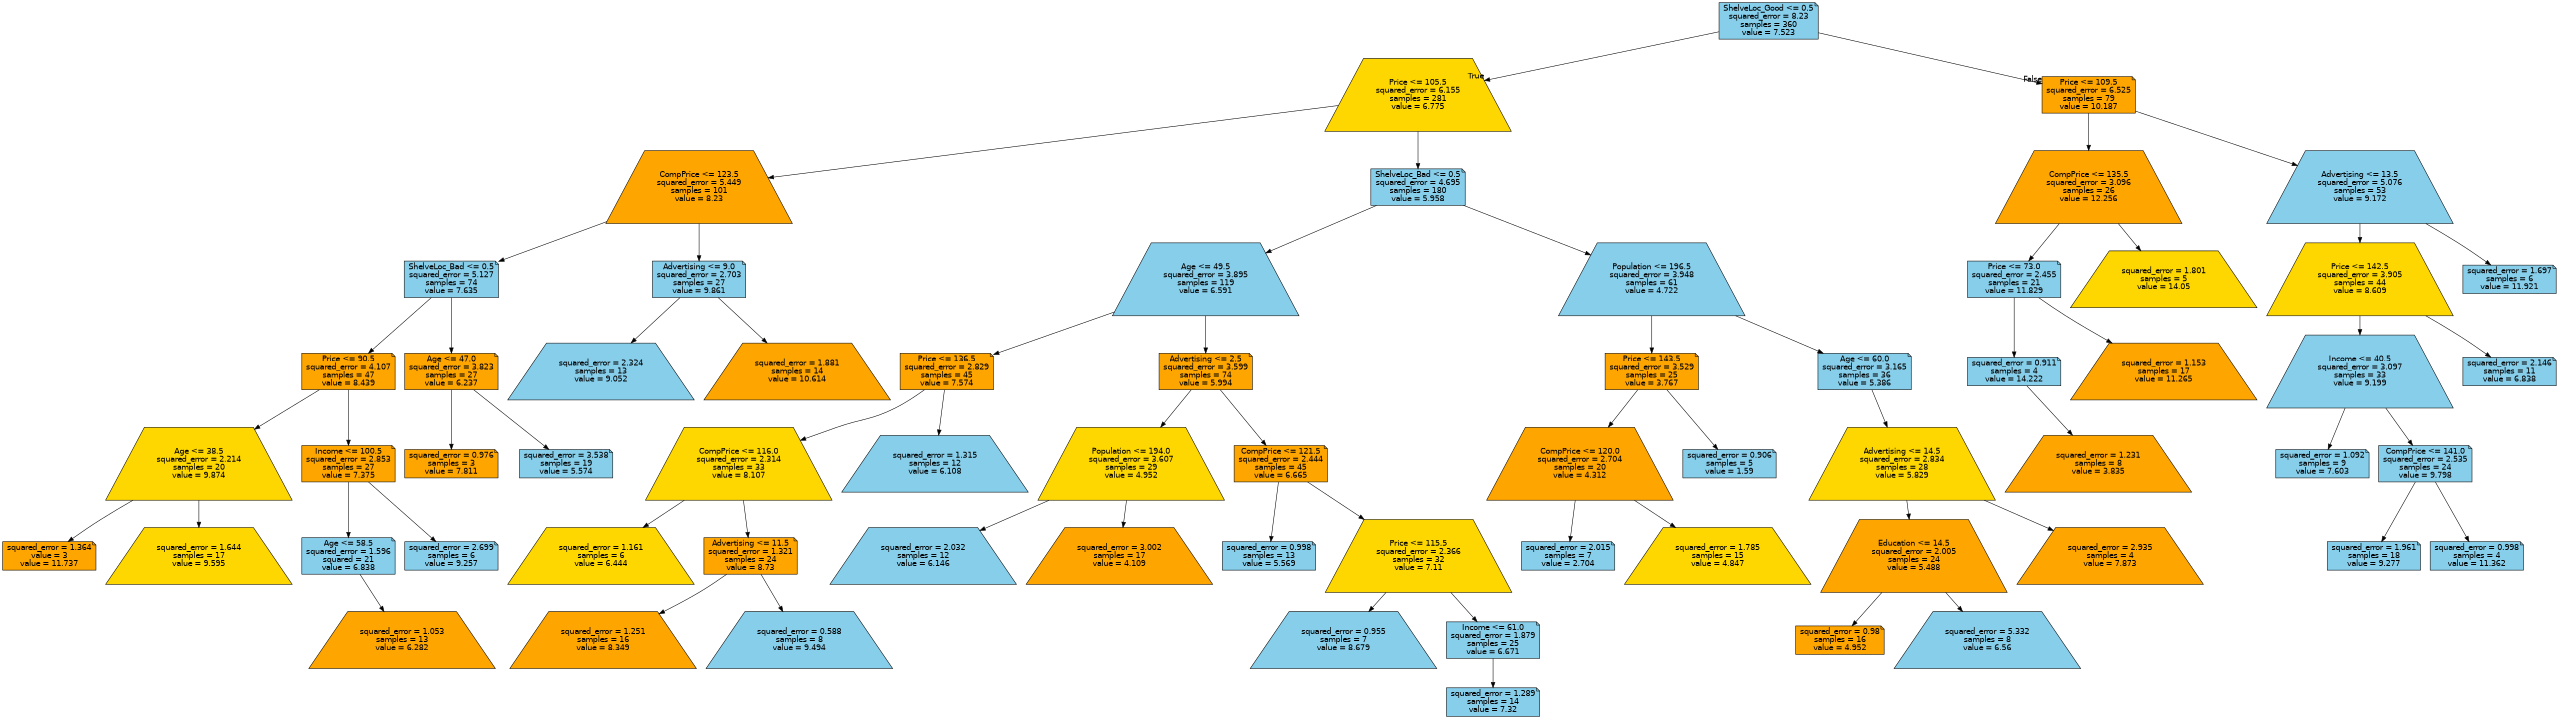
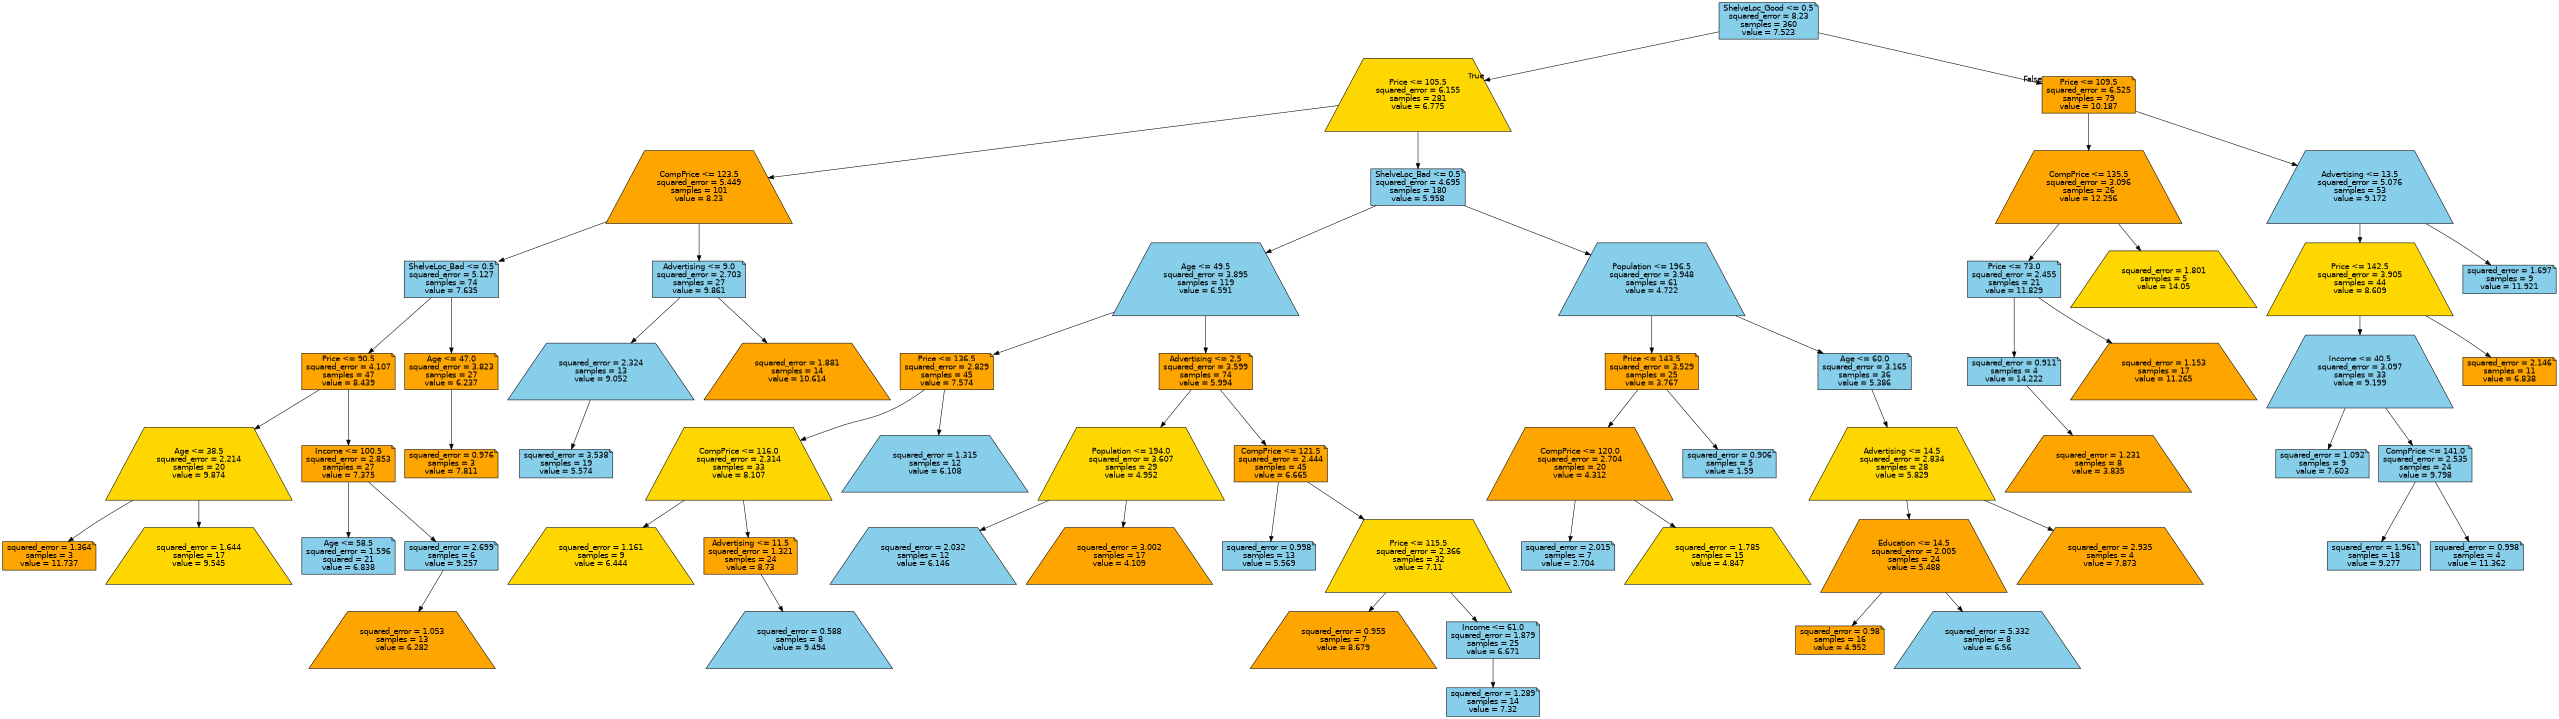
(2510, 279) -> (2510, 279)
(2510, 372) -> (2510, 372)
(509, 418) -> (582, 422)
(49, 556) -> (49, 556)
(199, 556) -> (199, 556)
(601, 556) -> (601, 556)
(371, 591) -> (432, 589)
(603, 640) -> none
(1343, 640) -> (1343, 640)
